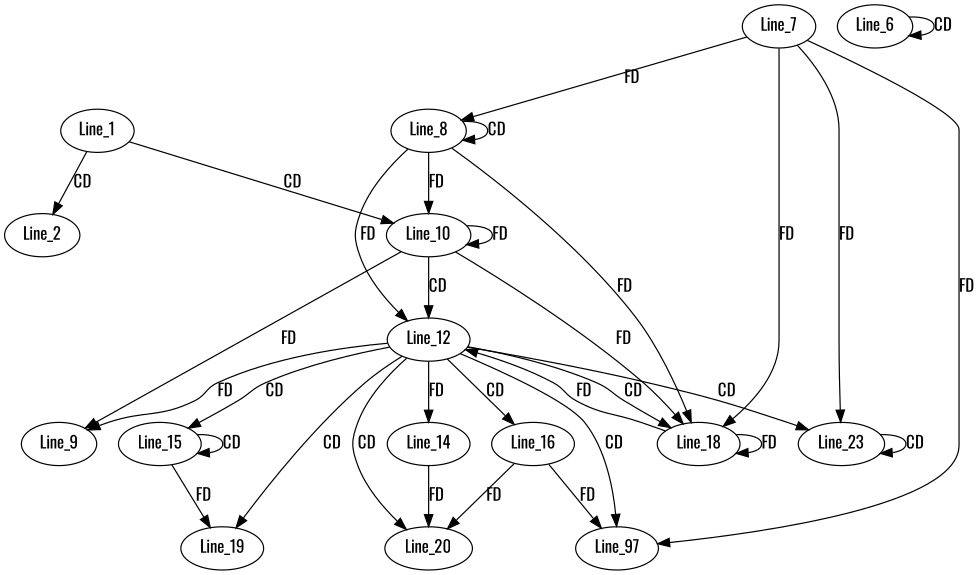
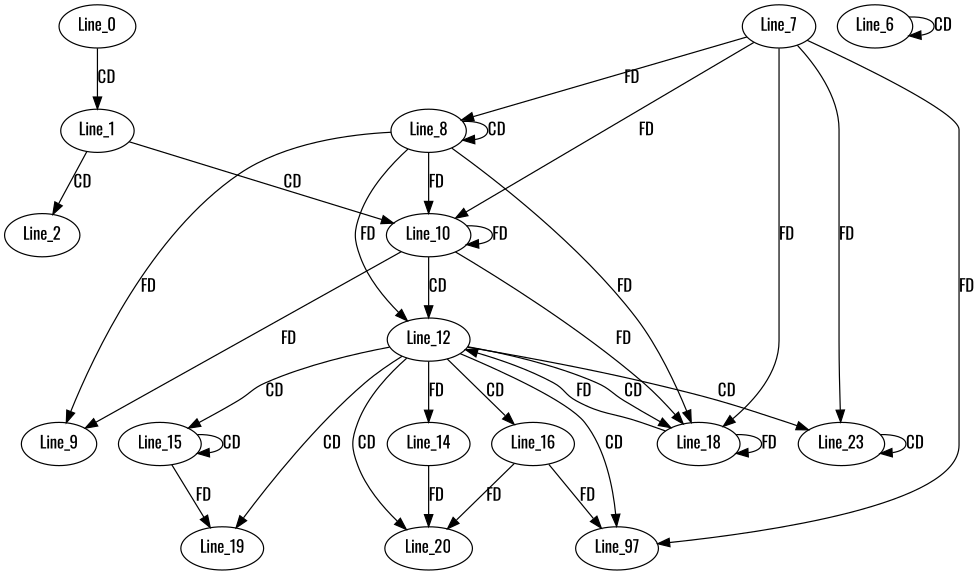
none -> (97, 26)
none -> (610, 127)
(239, 374) -> (188, 219)
